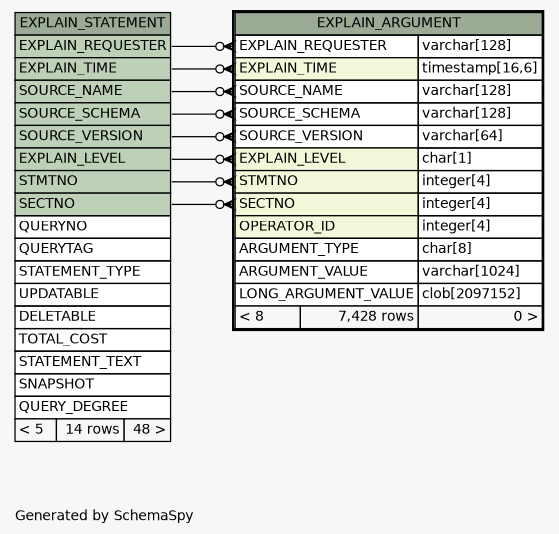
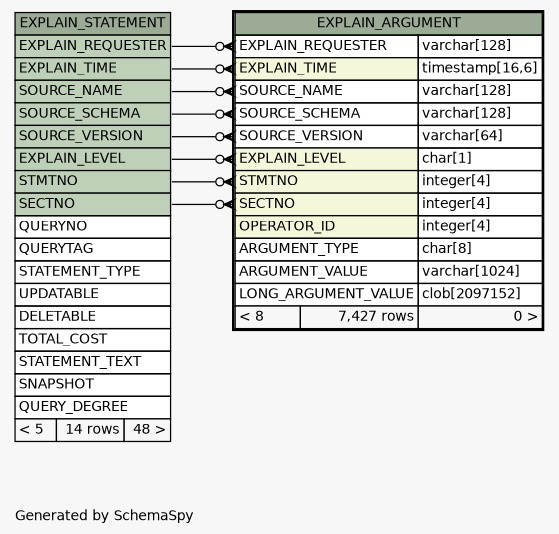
(376, 317) -> (376, 317)
